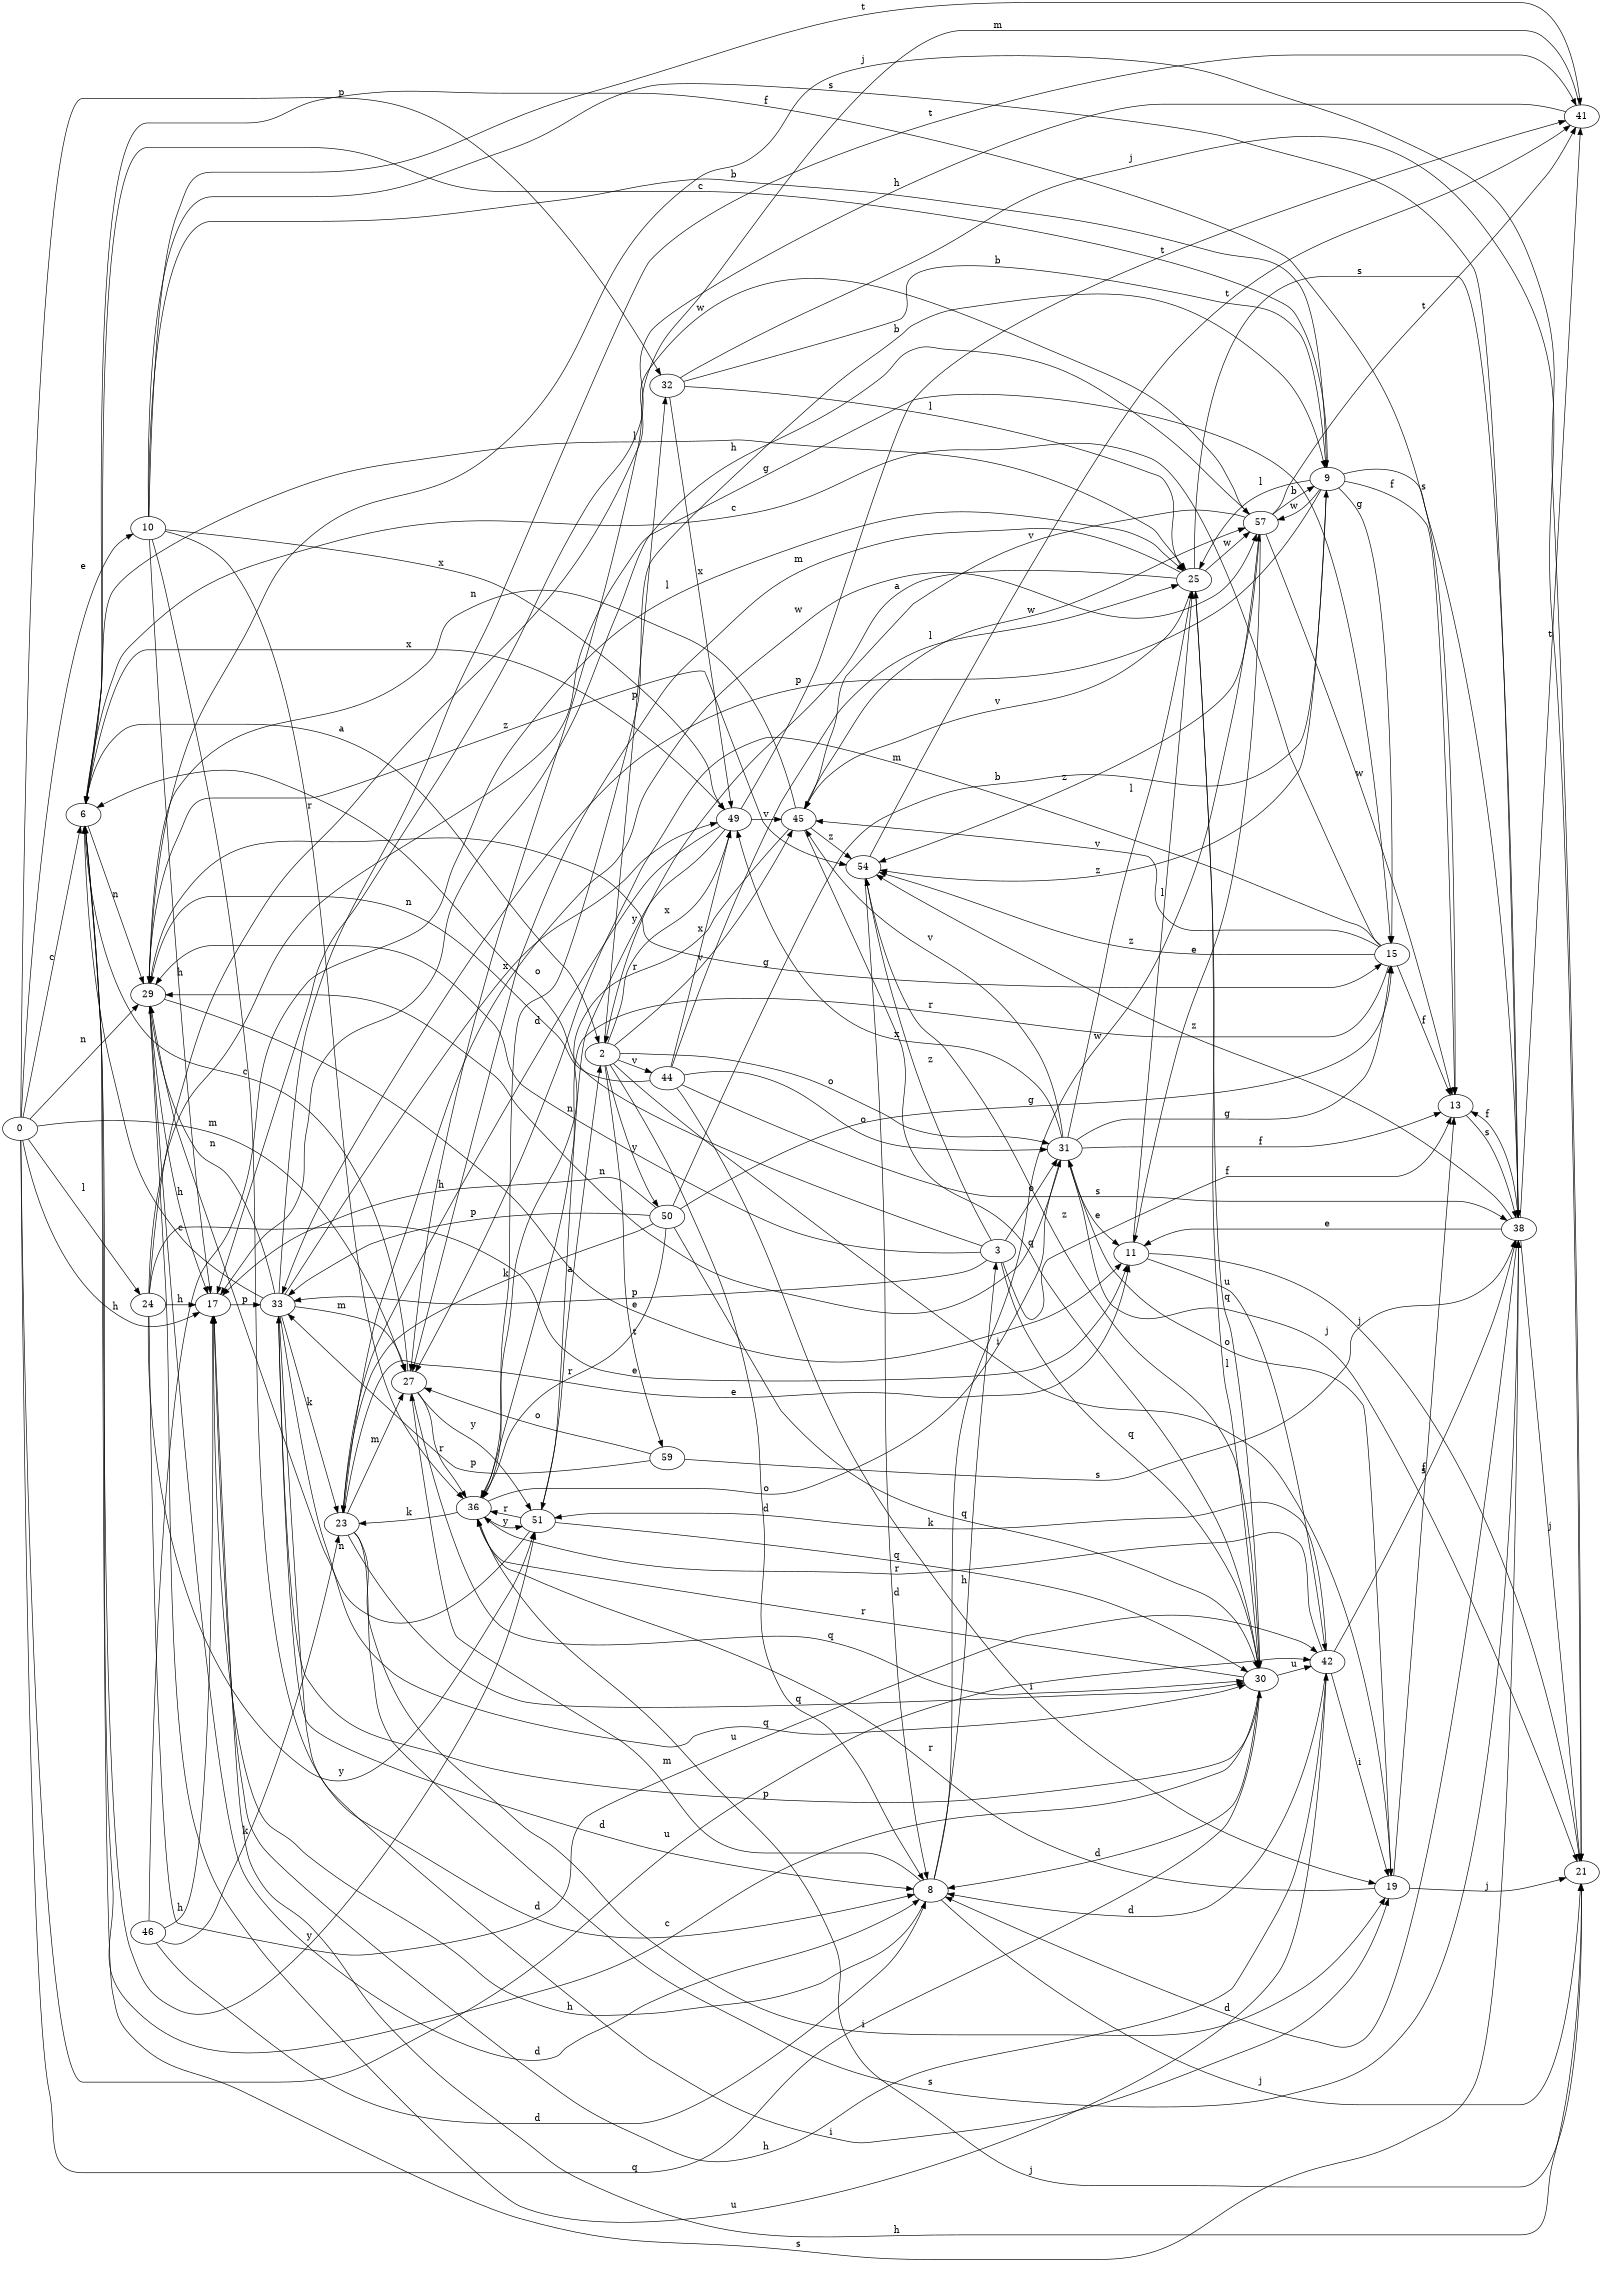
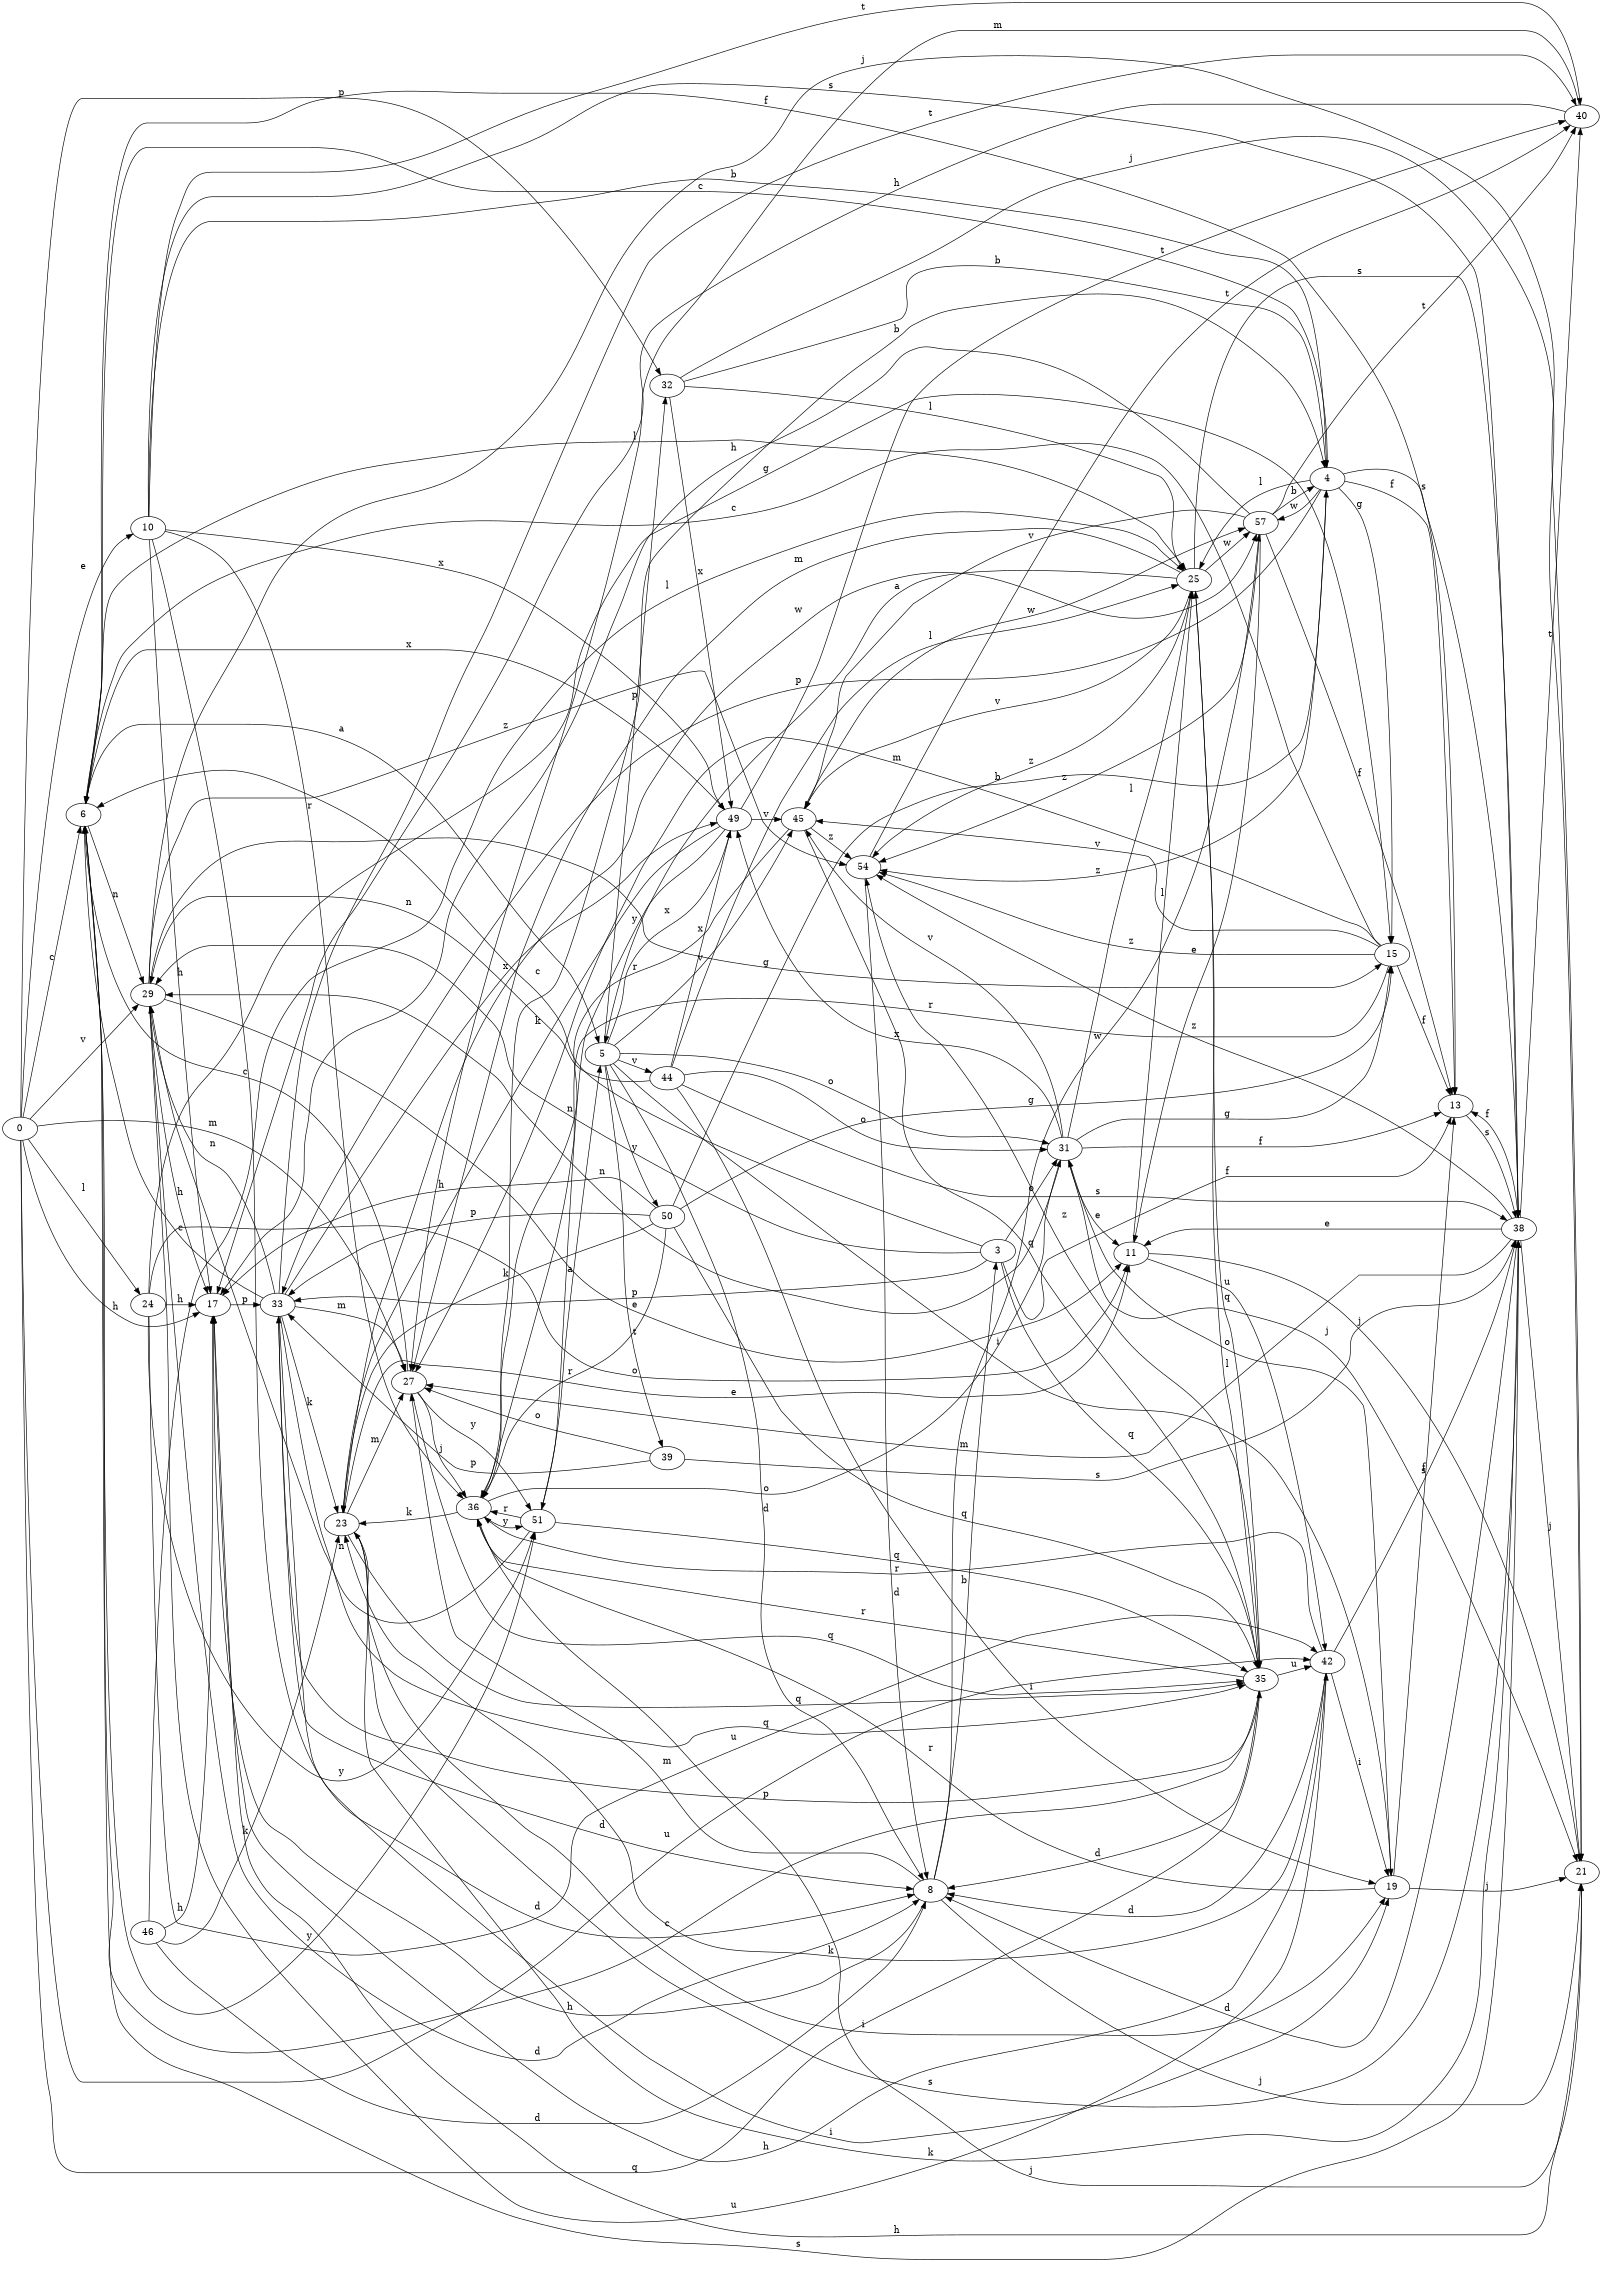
(1582, 116) -> (1582, 116)
(1327, 479) -> (1327, 479)
(587, 545) -> none
(444, 627) -> none
(1360, 774) -> (1360, 774)
(538, 972) -> (538, 972)
(538, 1022) -> (538, 1022)
(83, 1040) -> (83, 1040)
(603, 1054) -> (603, 1054)
(915, 1068) -> (1065, 753)
(635, 1371) -> (635, 1371)
(441, 1449) -> (441, 1449)
none -> (1009, 1454)
(667, 1458) -> (667, 1458)
(1023, 1527) -> (827, 1956)
(964, 1581) -> (964, 1581)
(1261, 1680) -> (1261, 1680)
none -> (1146, 2146)
